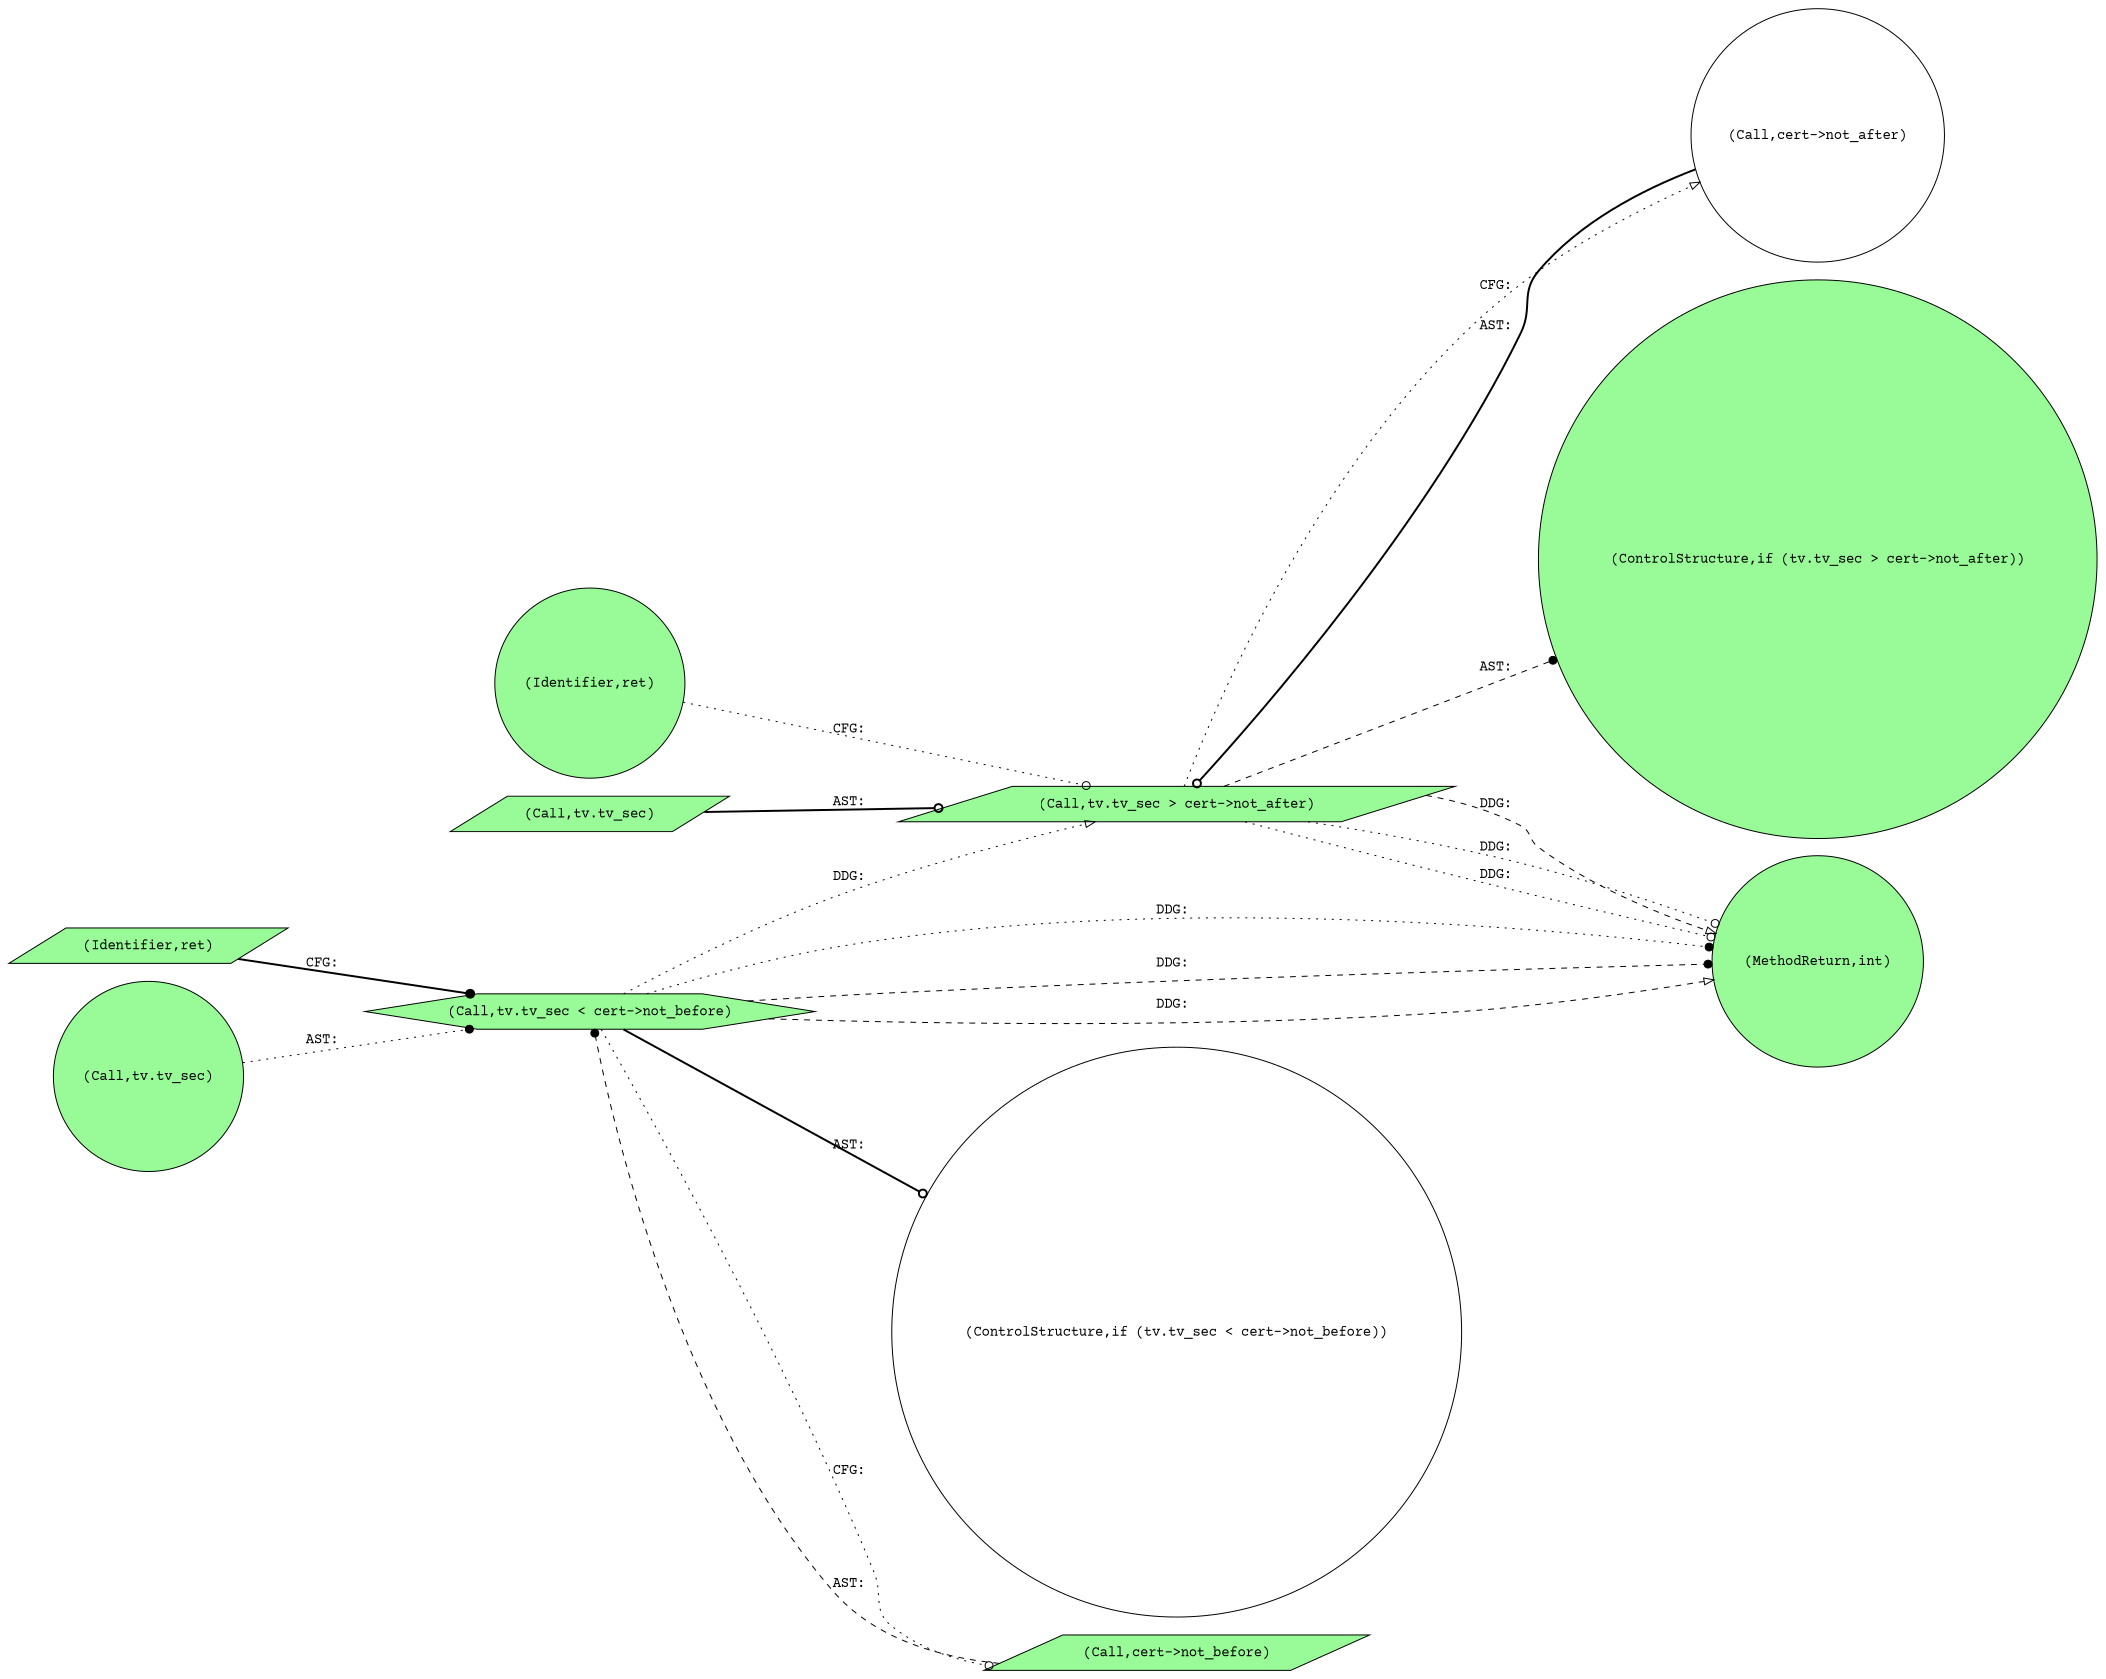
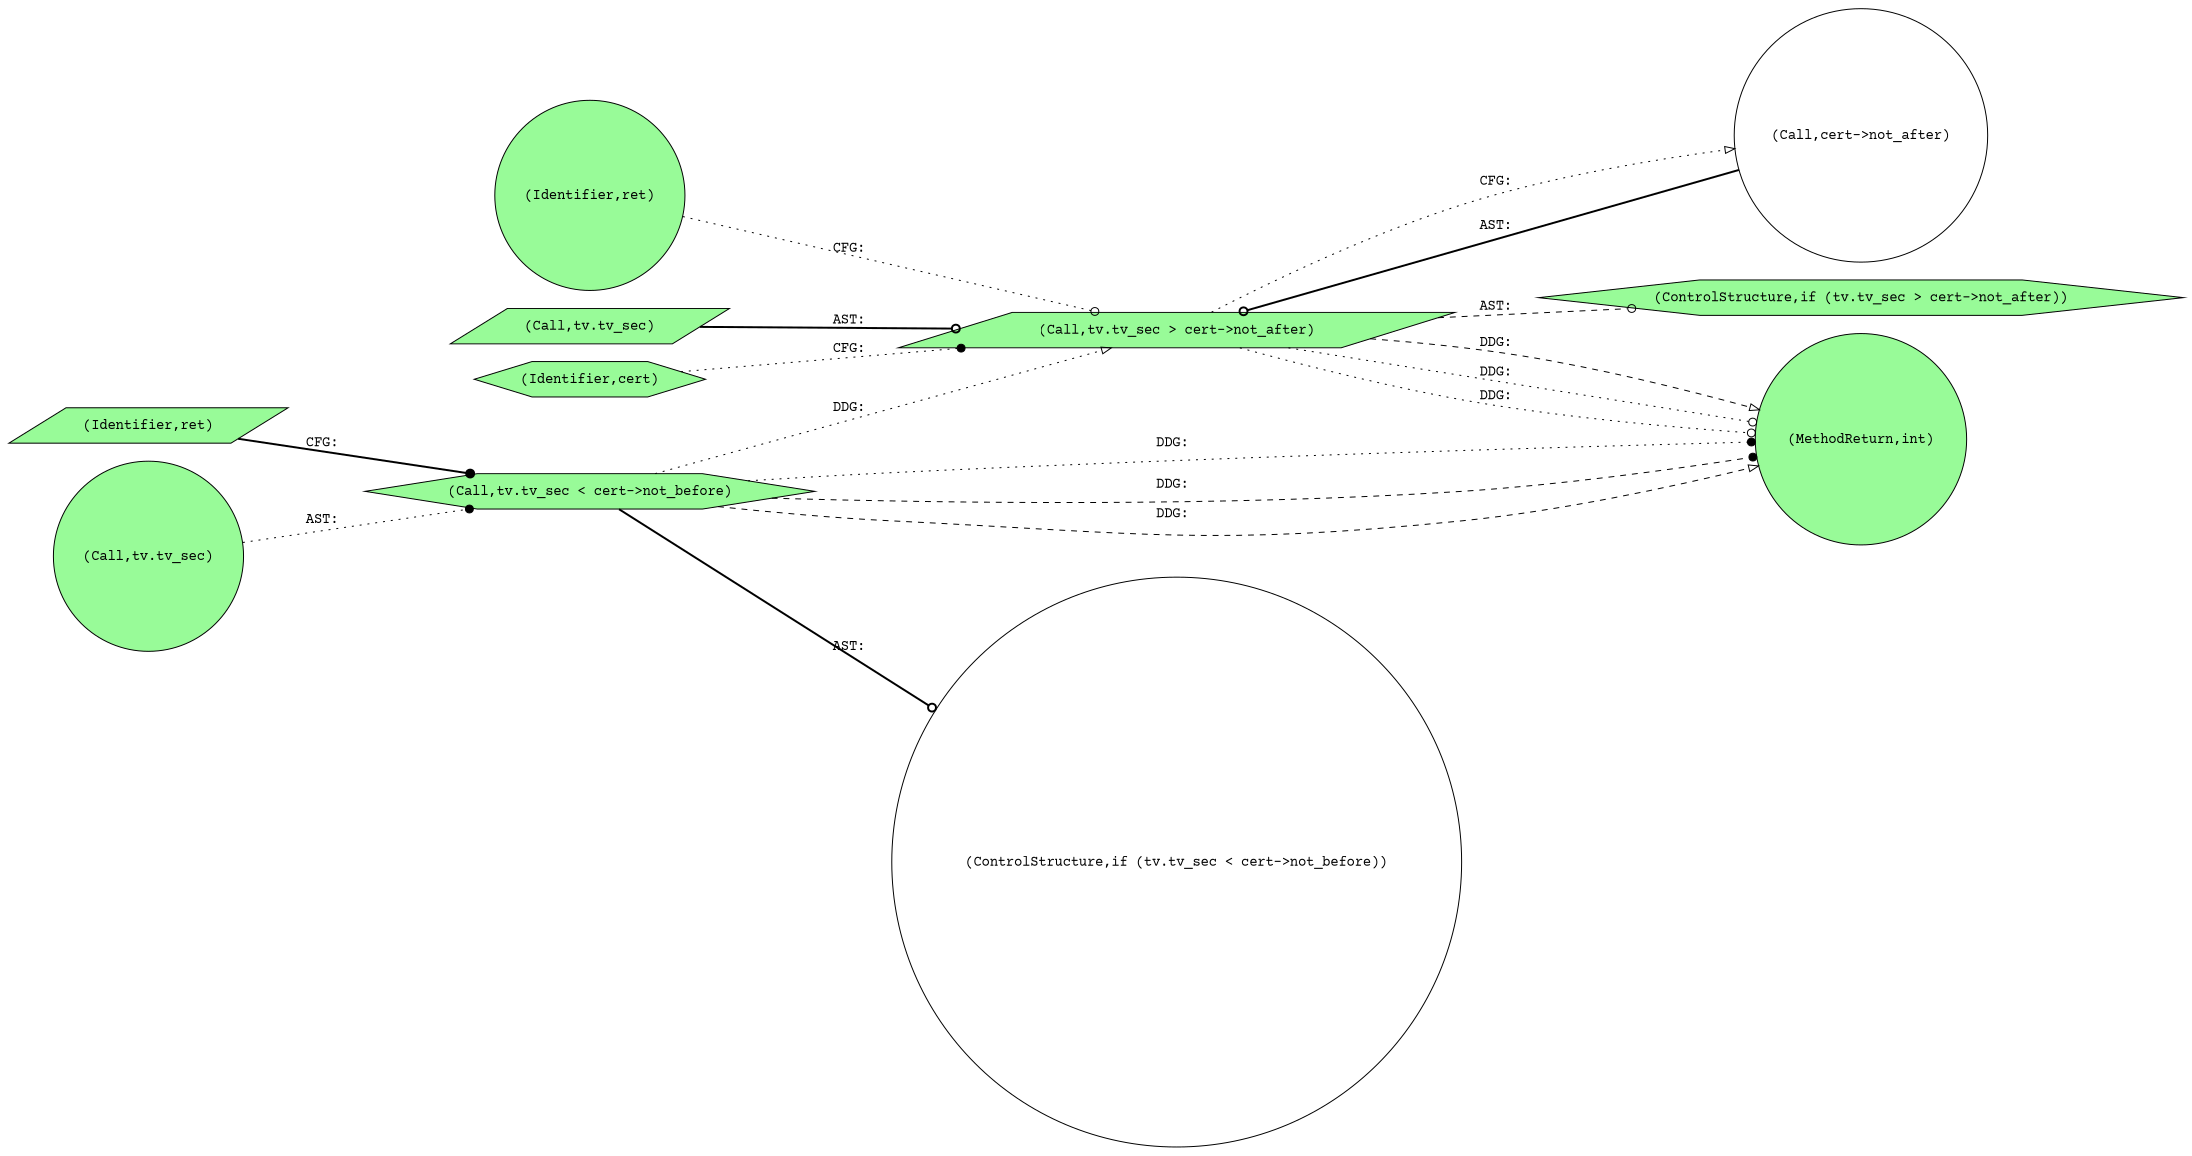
none -> (590, 379)
(1818, 559) -> (1861, 298)
(1386, 724) -> (1533, 313)
(1177, 1653) -> none
